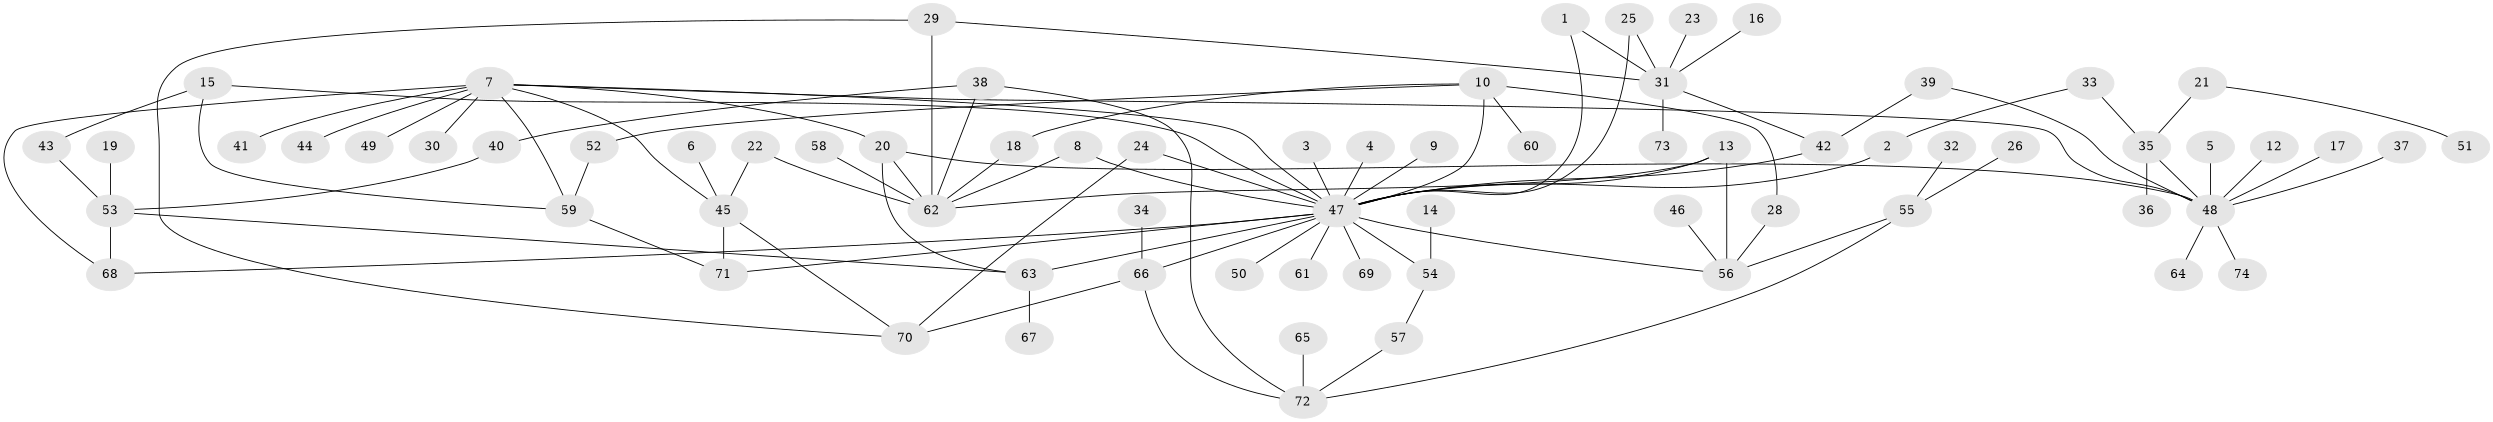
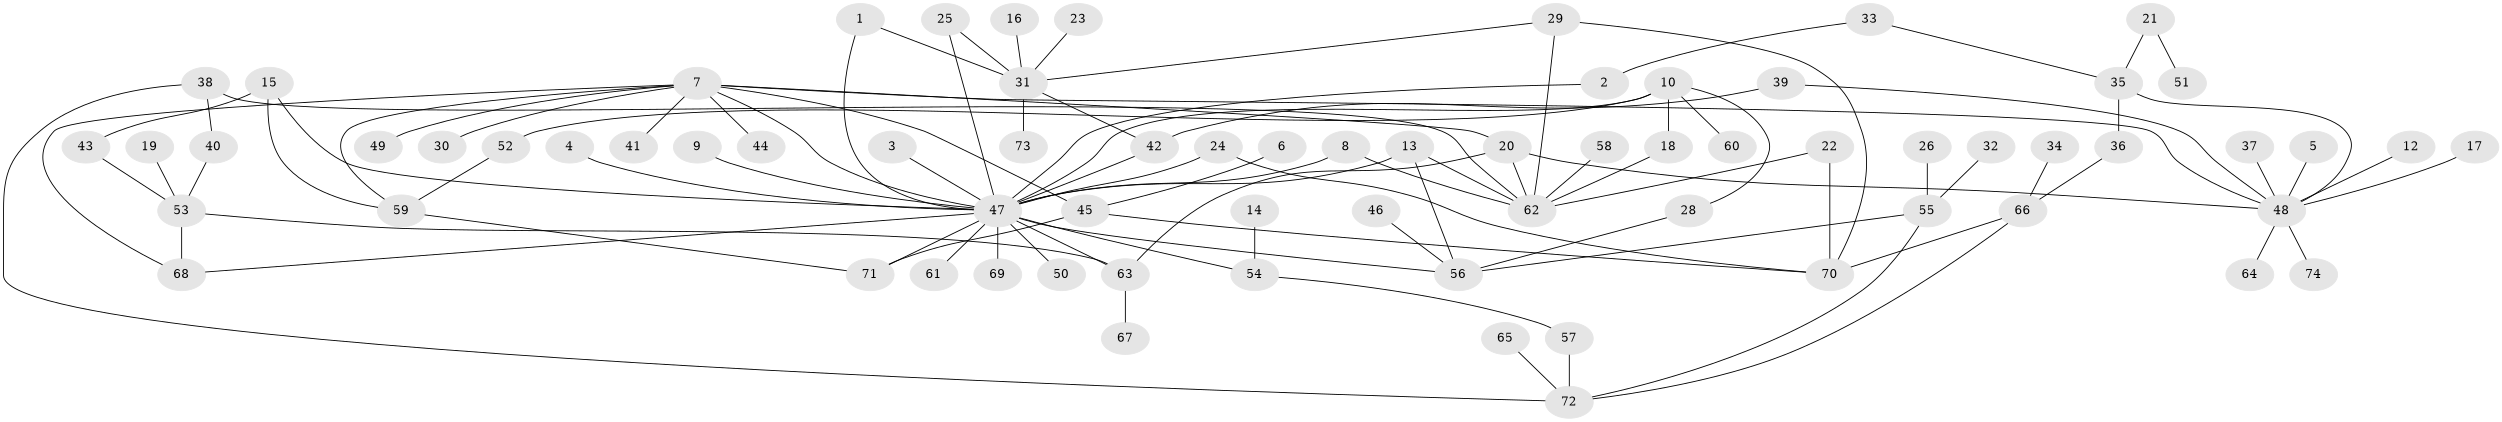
(740, 179) -> (1830, 211)
(1239, 243) -> (2071, 179)
